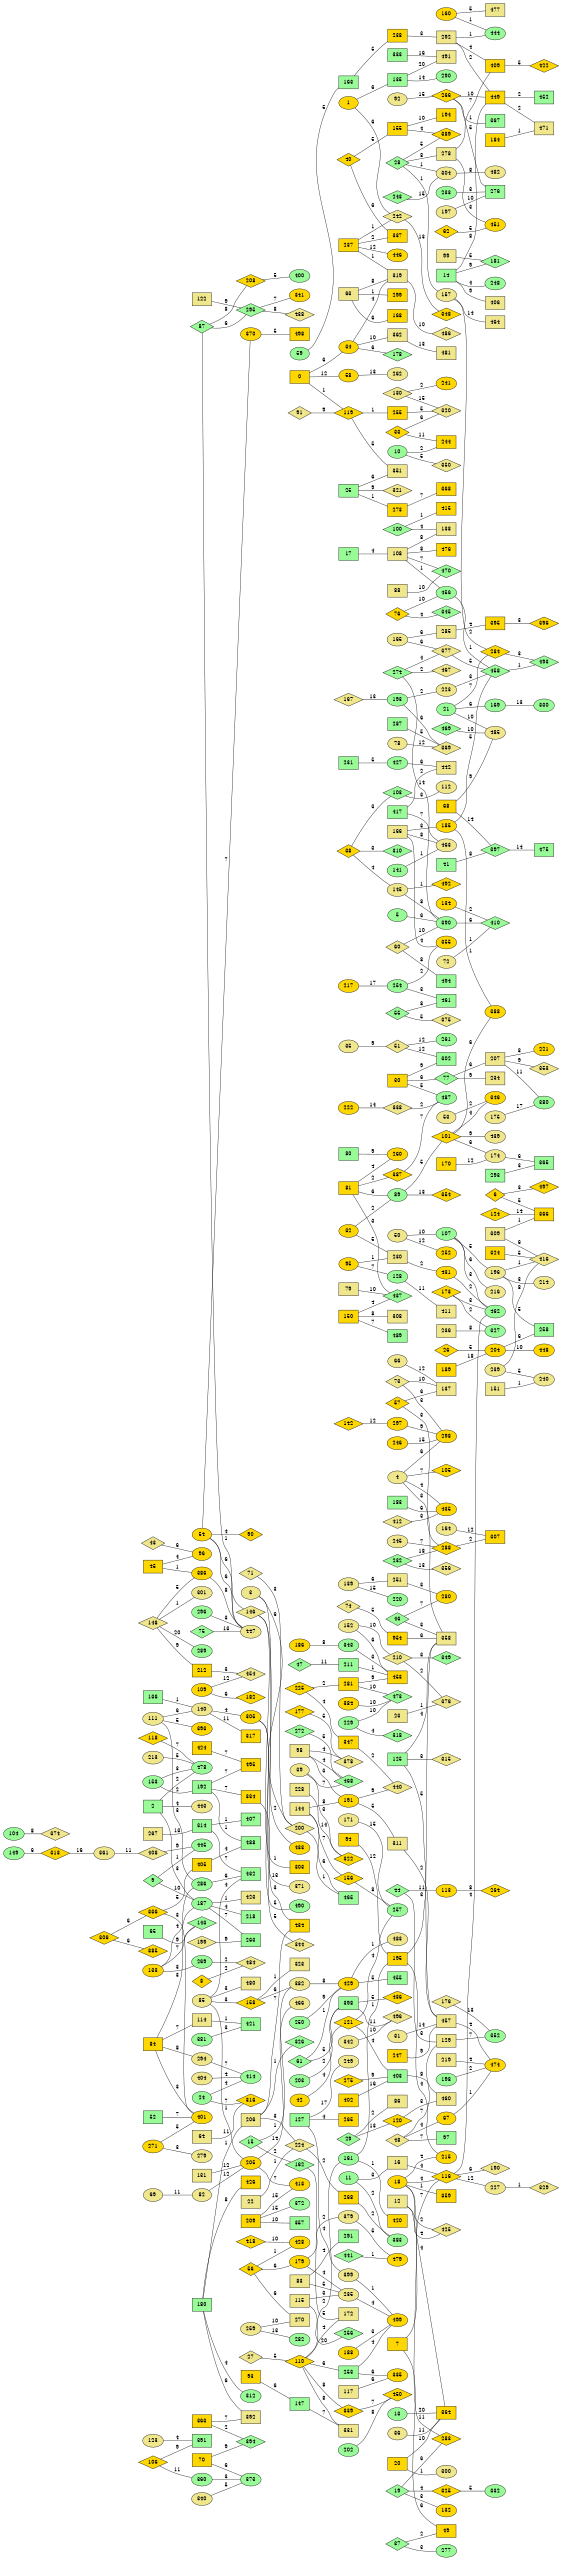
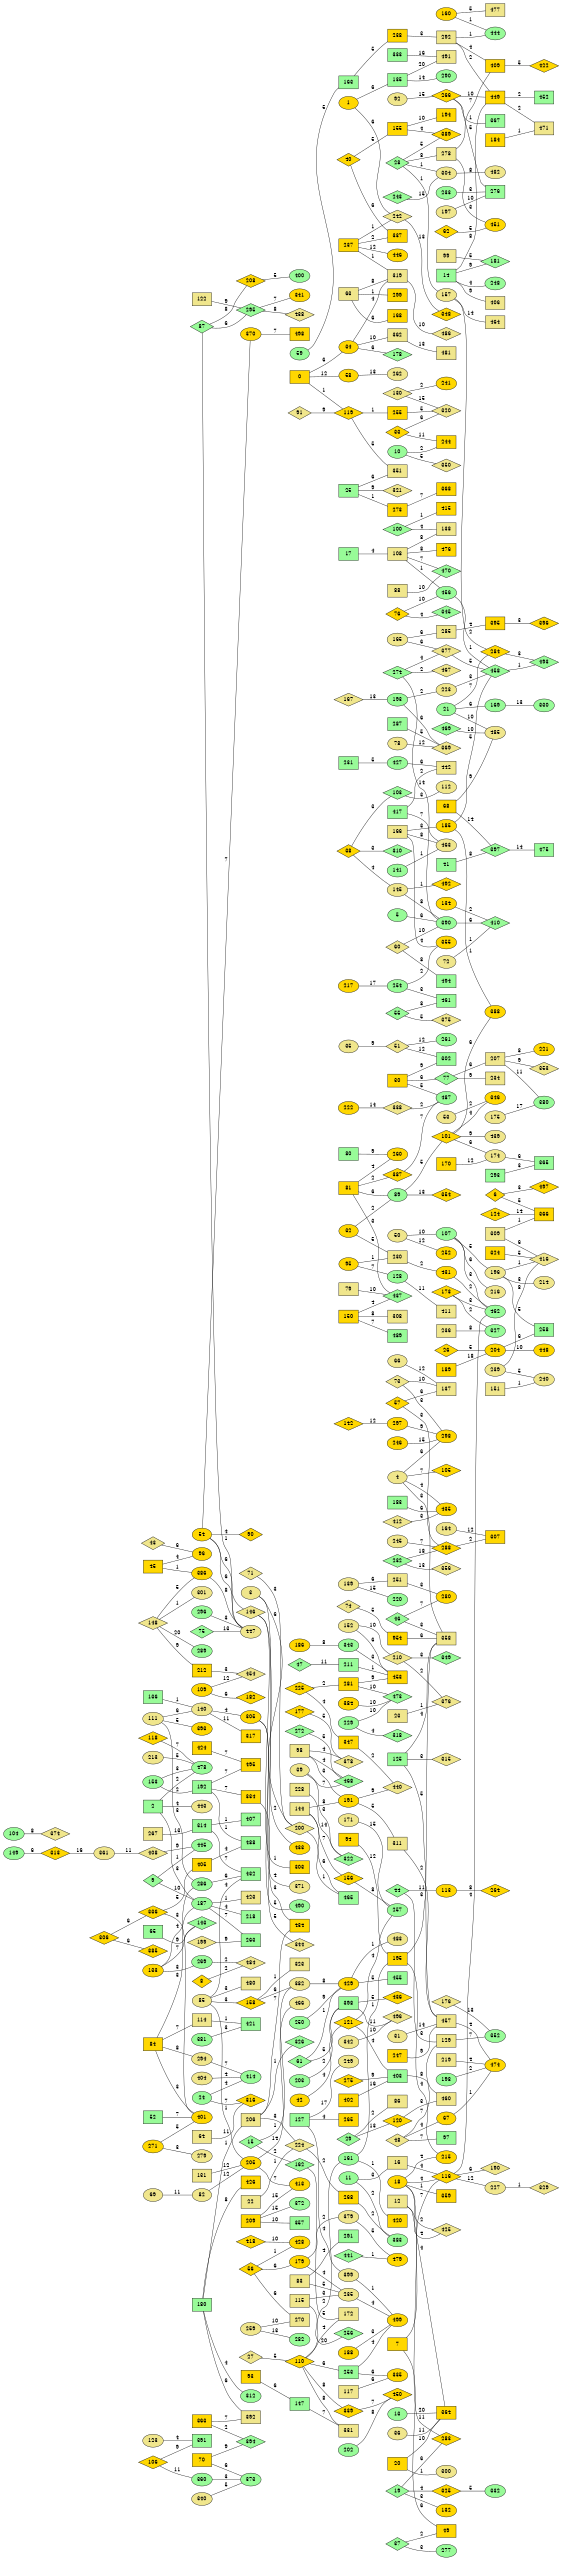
(275, 331) -> (275, 331)
(349, 1859) -> (349, 1859)
(275, 1876) -> (275, 1876)
